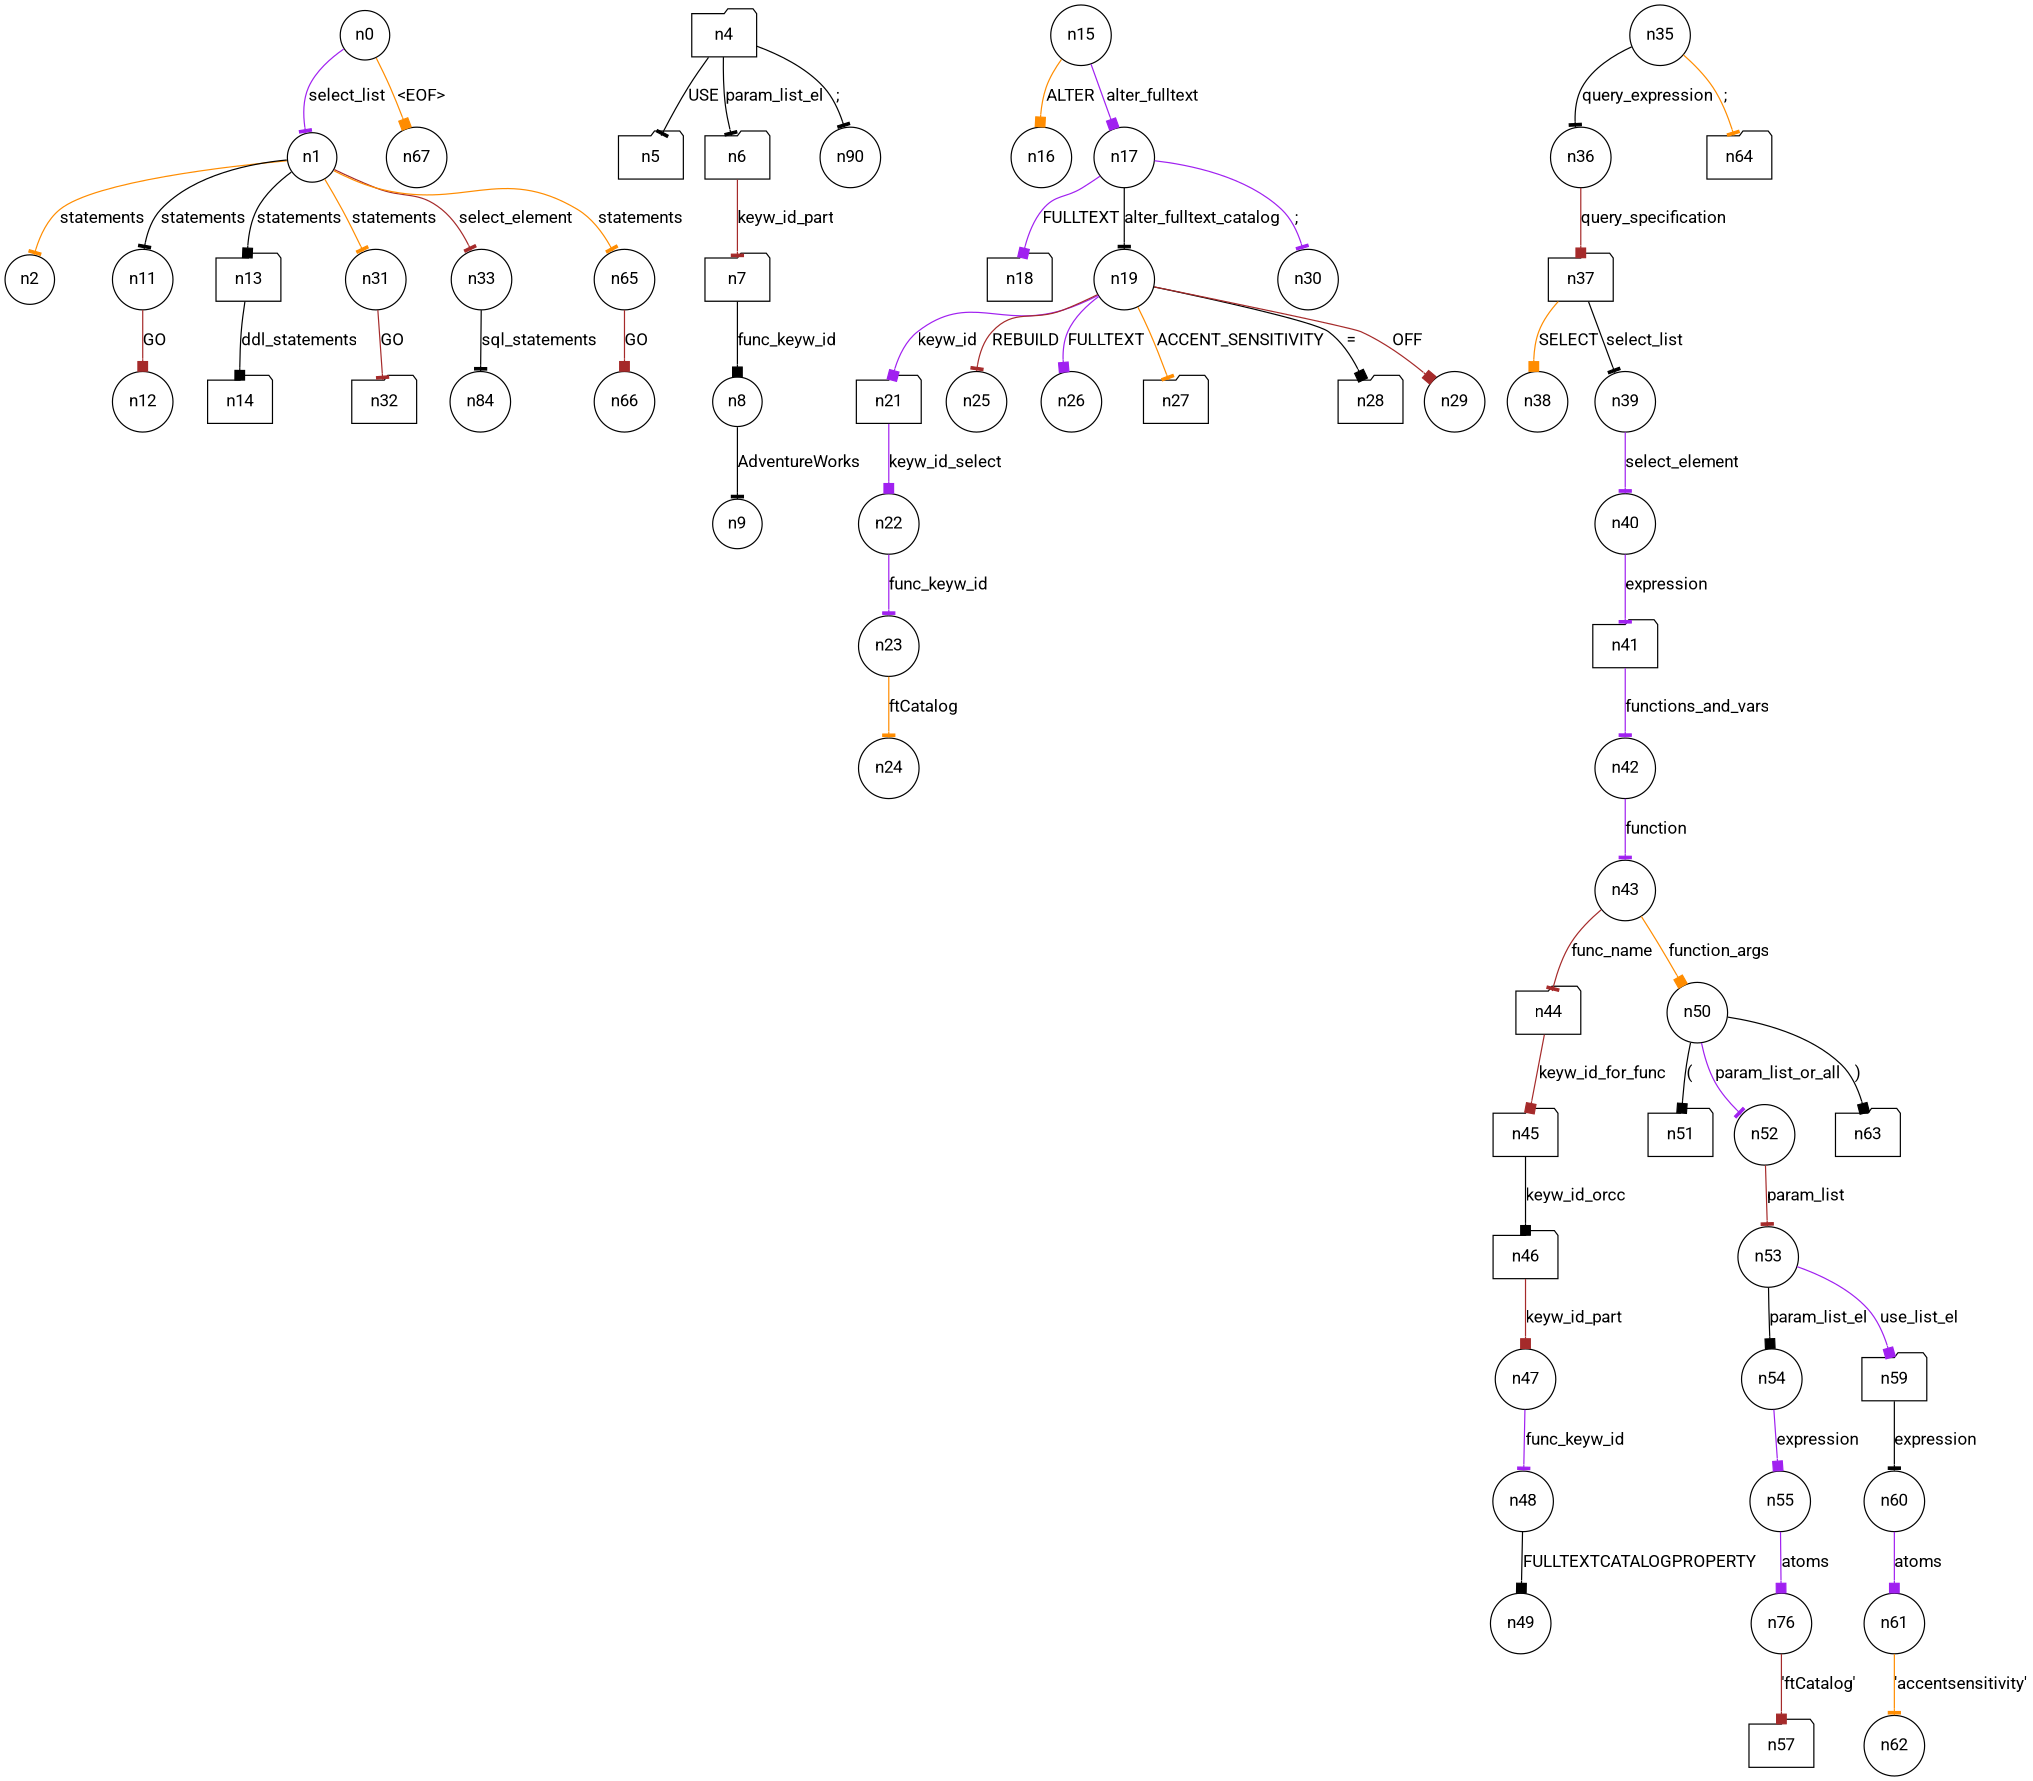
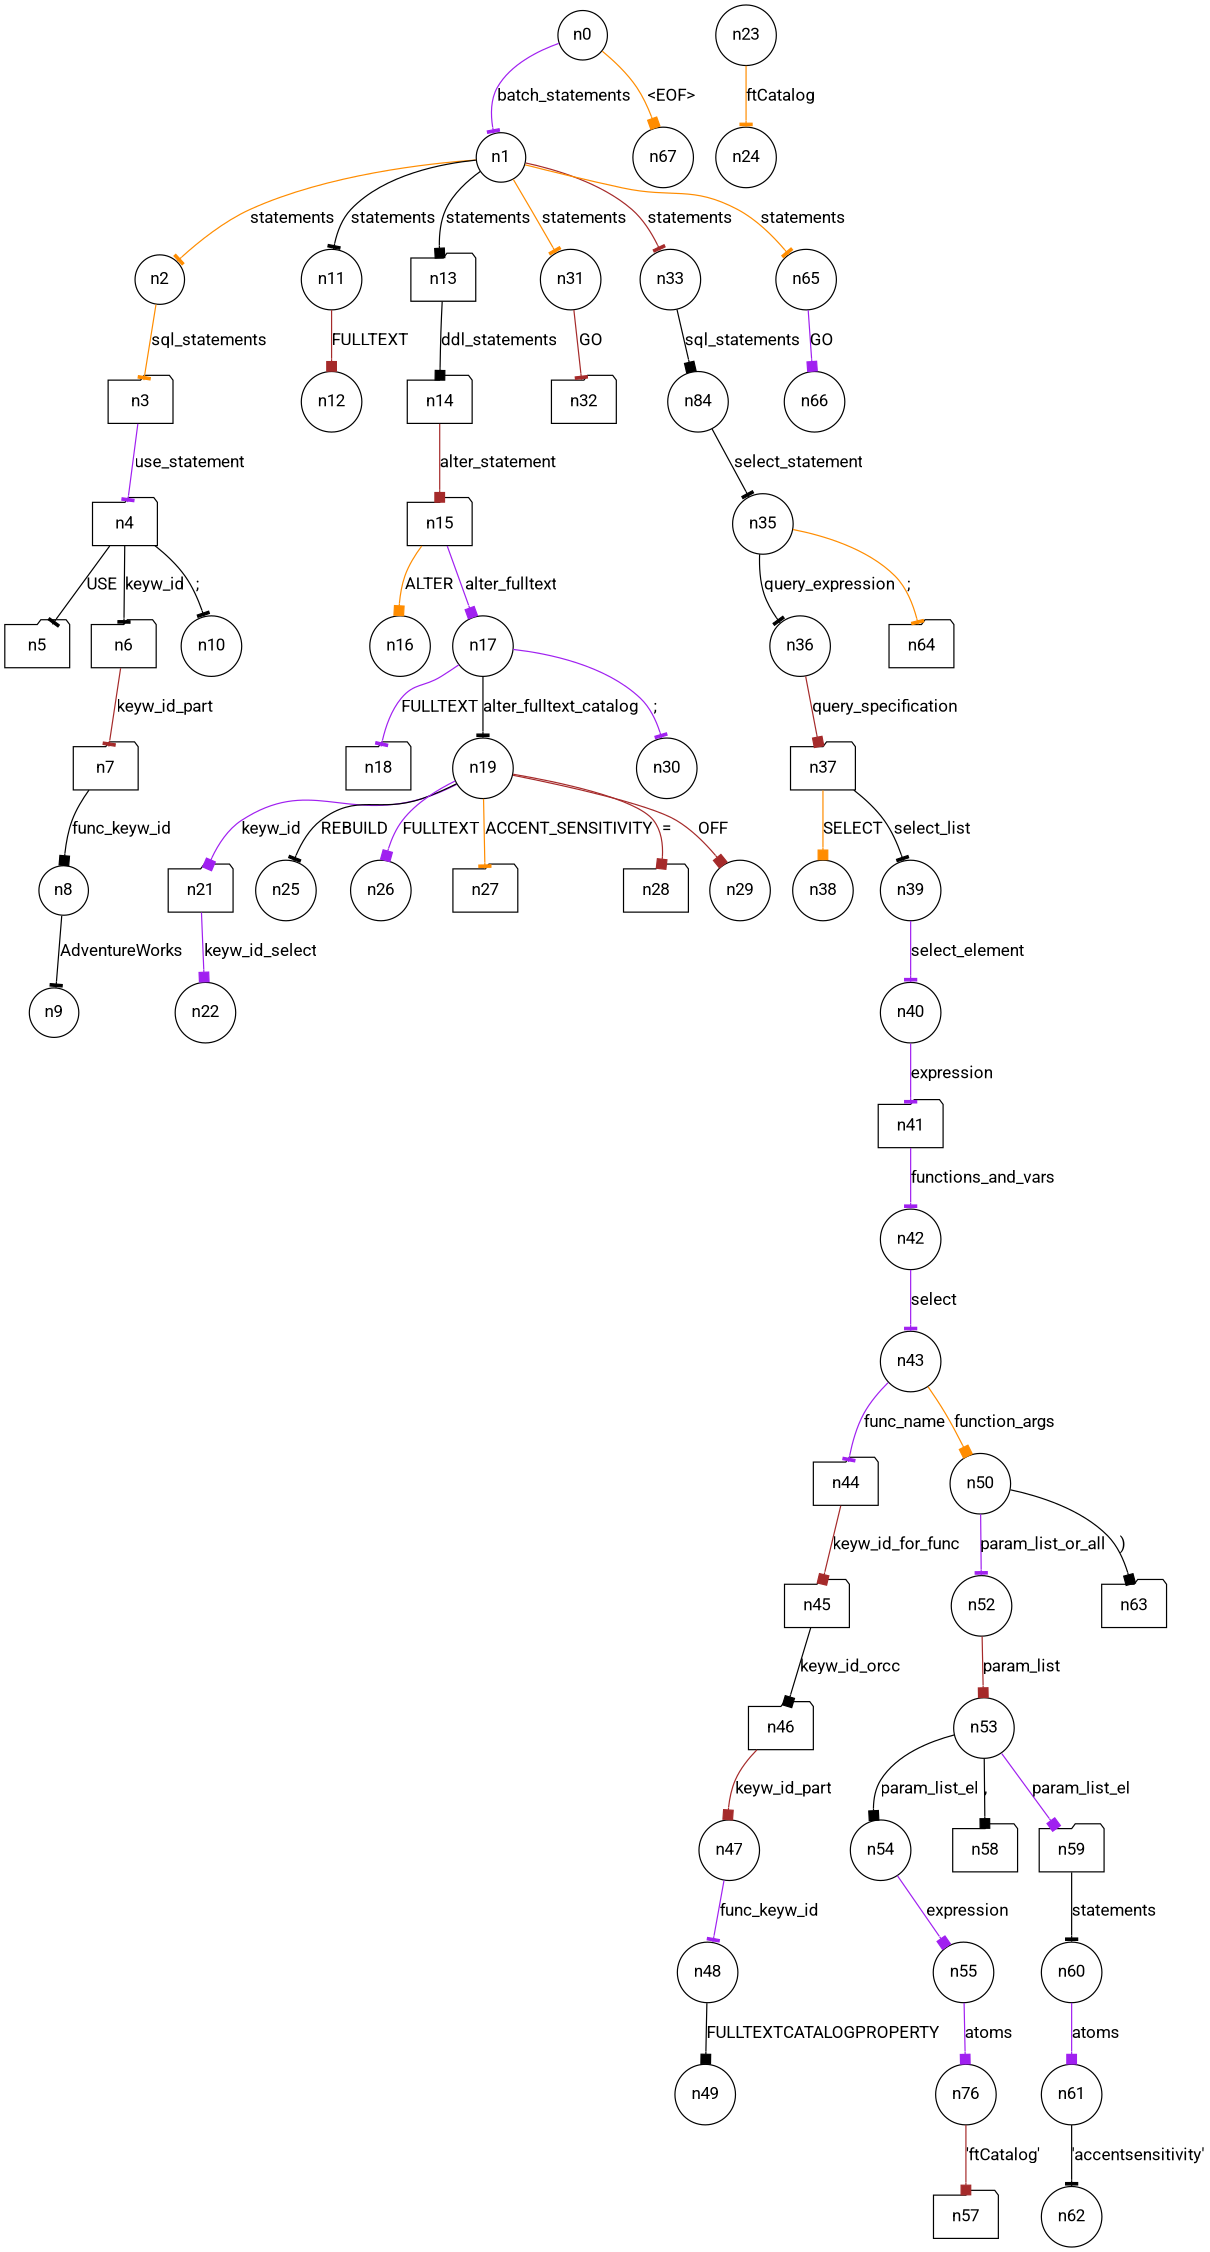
(1081, 35) -> (440, 524)
(347, 96) -> (565, 96)
(775, 96) -> (155, 585)
(850, 157) -> (211, 646)
(1052, 201) -> (409, 691)
(516, 219) -> (690, 219)
(1265, 312) -> (605, 795)
(1001, 324) -> (336, 811)
(624, 334) -> (810, 334)
(481, 337) -> (683, 335)
(155, 341) -> (370, 341)
none -> (141, 402)
none -> (440, 457)
none -> (729, 460)
(889, 582) -> none
(1656, 829) -> (934, 1300)
(1571, 943) -> (863, 1416)
(1681, 1135) -> none
(1766, 1193) -> (983, 1661)
(1920, 1318) -> (1081, 1789)
(1936, 1440) -> (1114, 1911)
(1894, 1681) -> (1072, 2152)
none -> (985, 1850)
